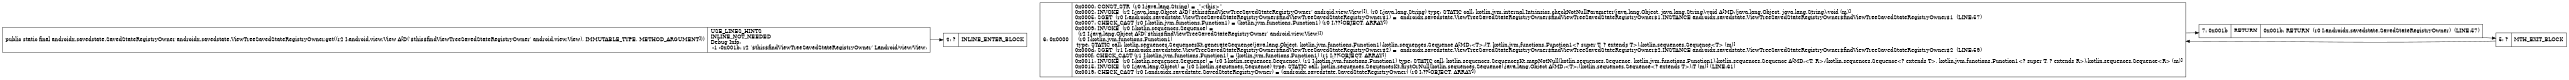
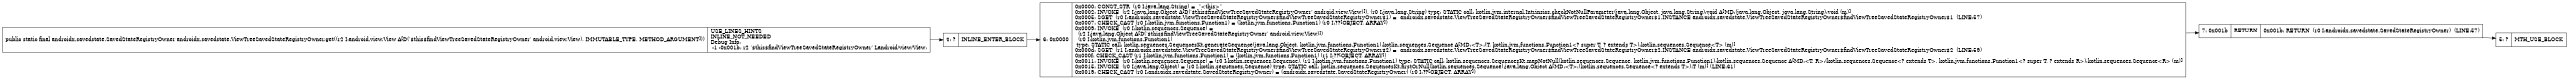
(2539, 40) -> (2539, 40)
(2343, 42) -> (1032, 40)
